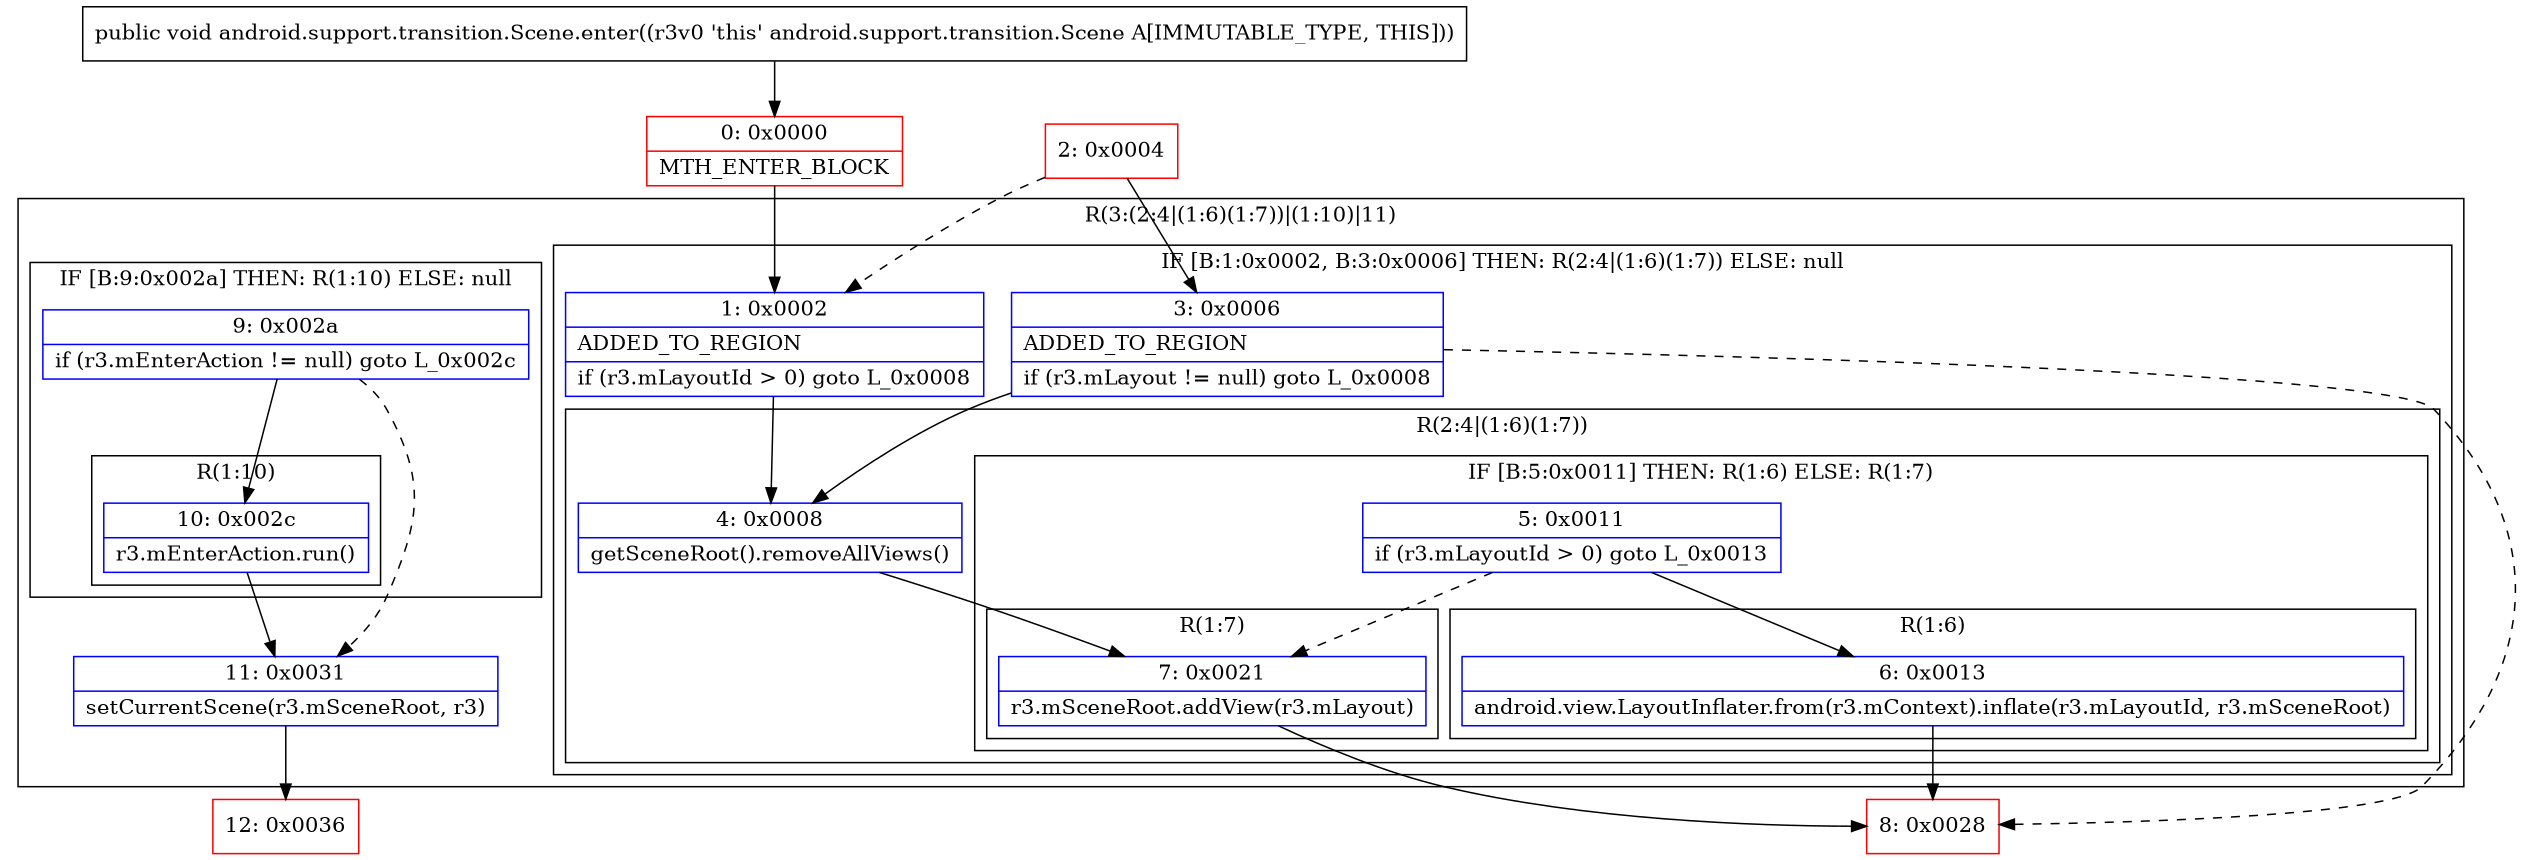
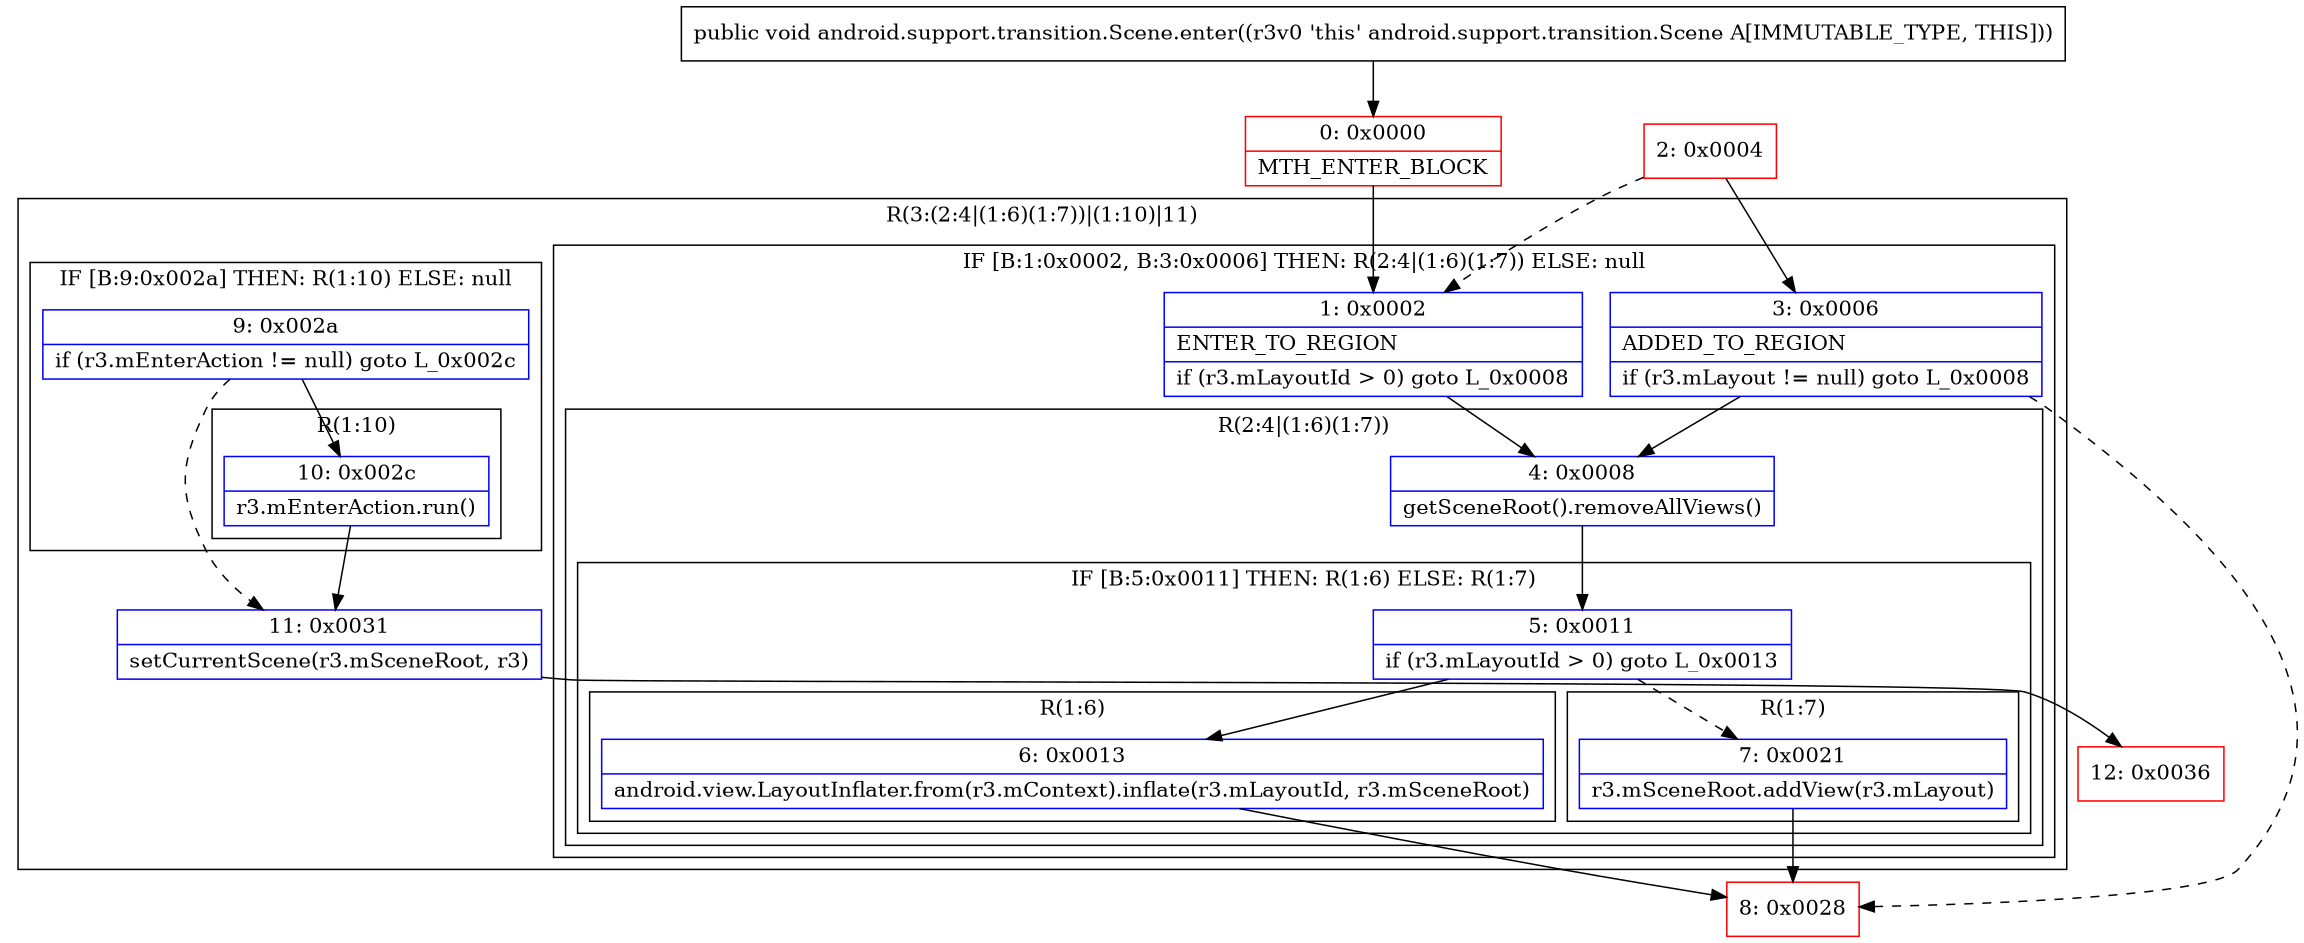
(690, 344) -> (1288, 344)
(1024, 620) -> (1582, 553)
